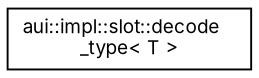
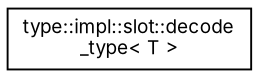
(129, 39) -> (129, 39)
